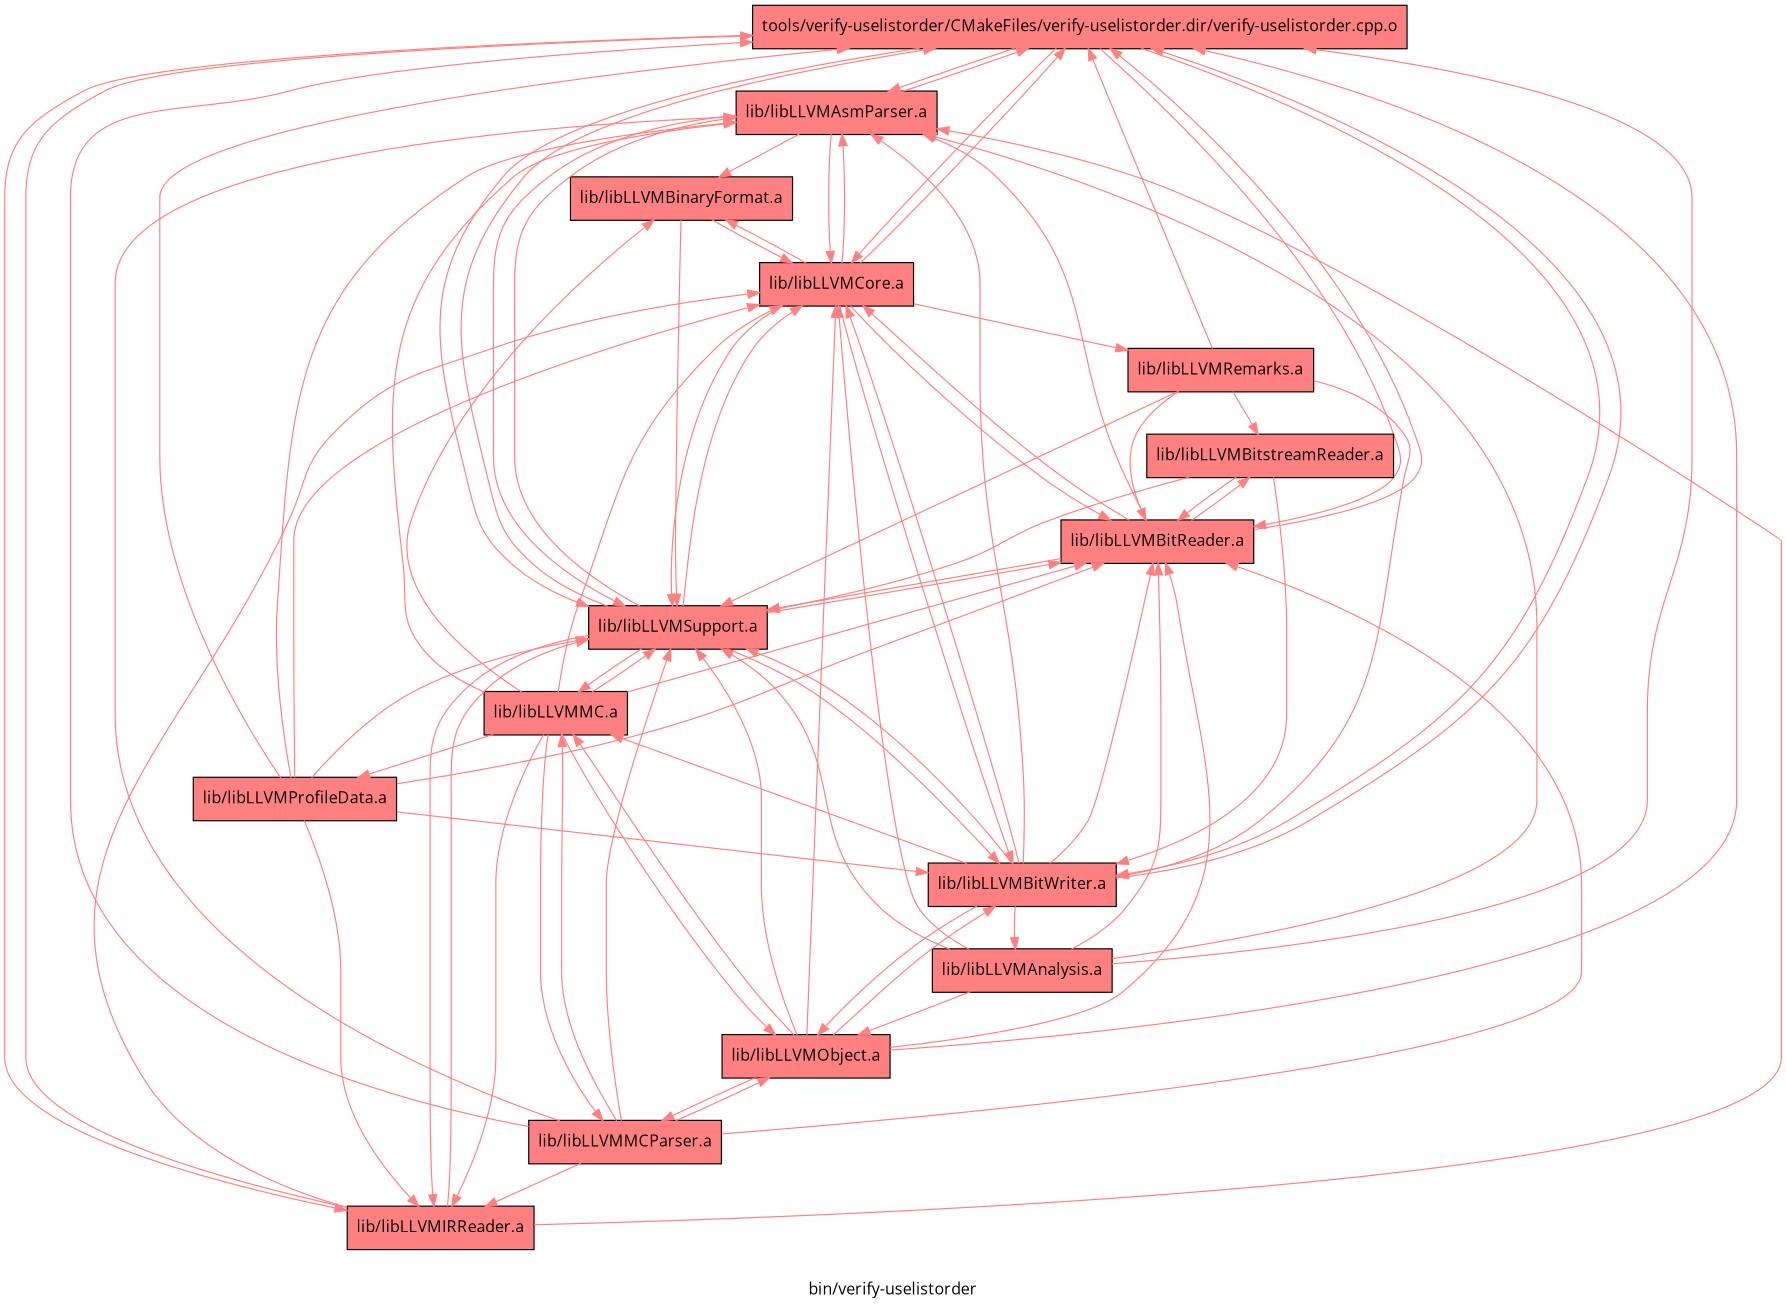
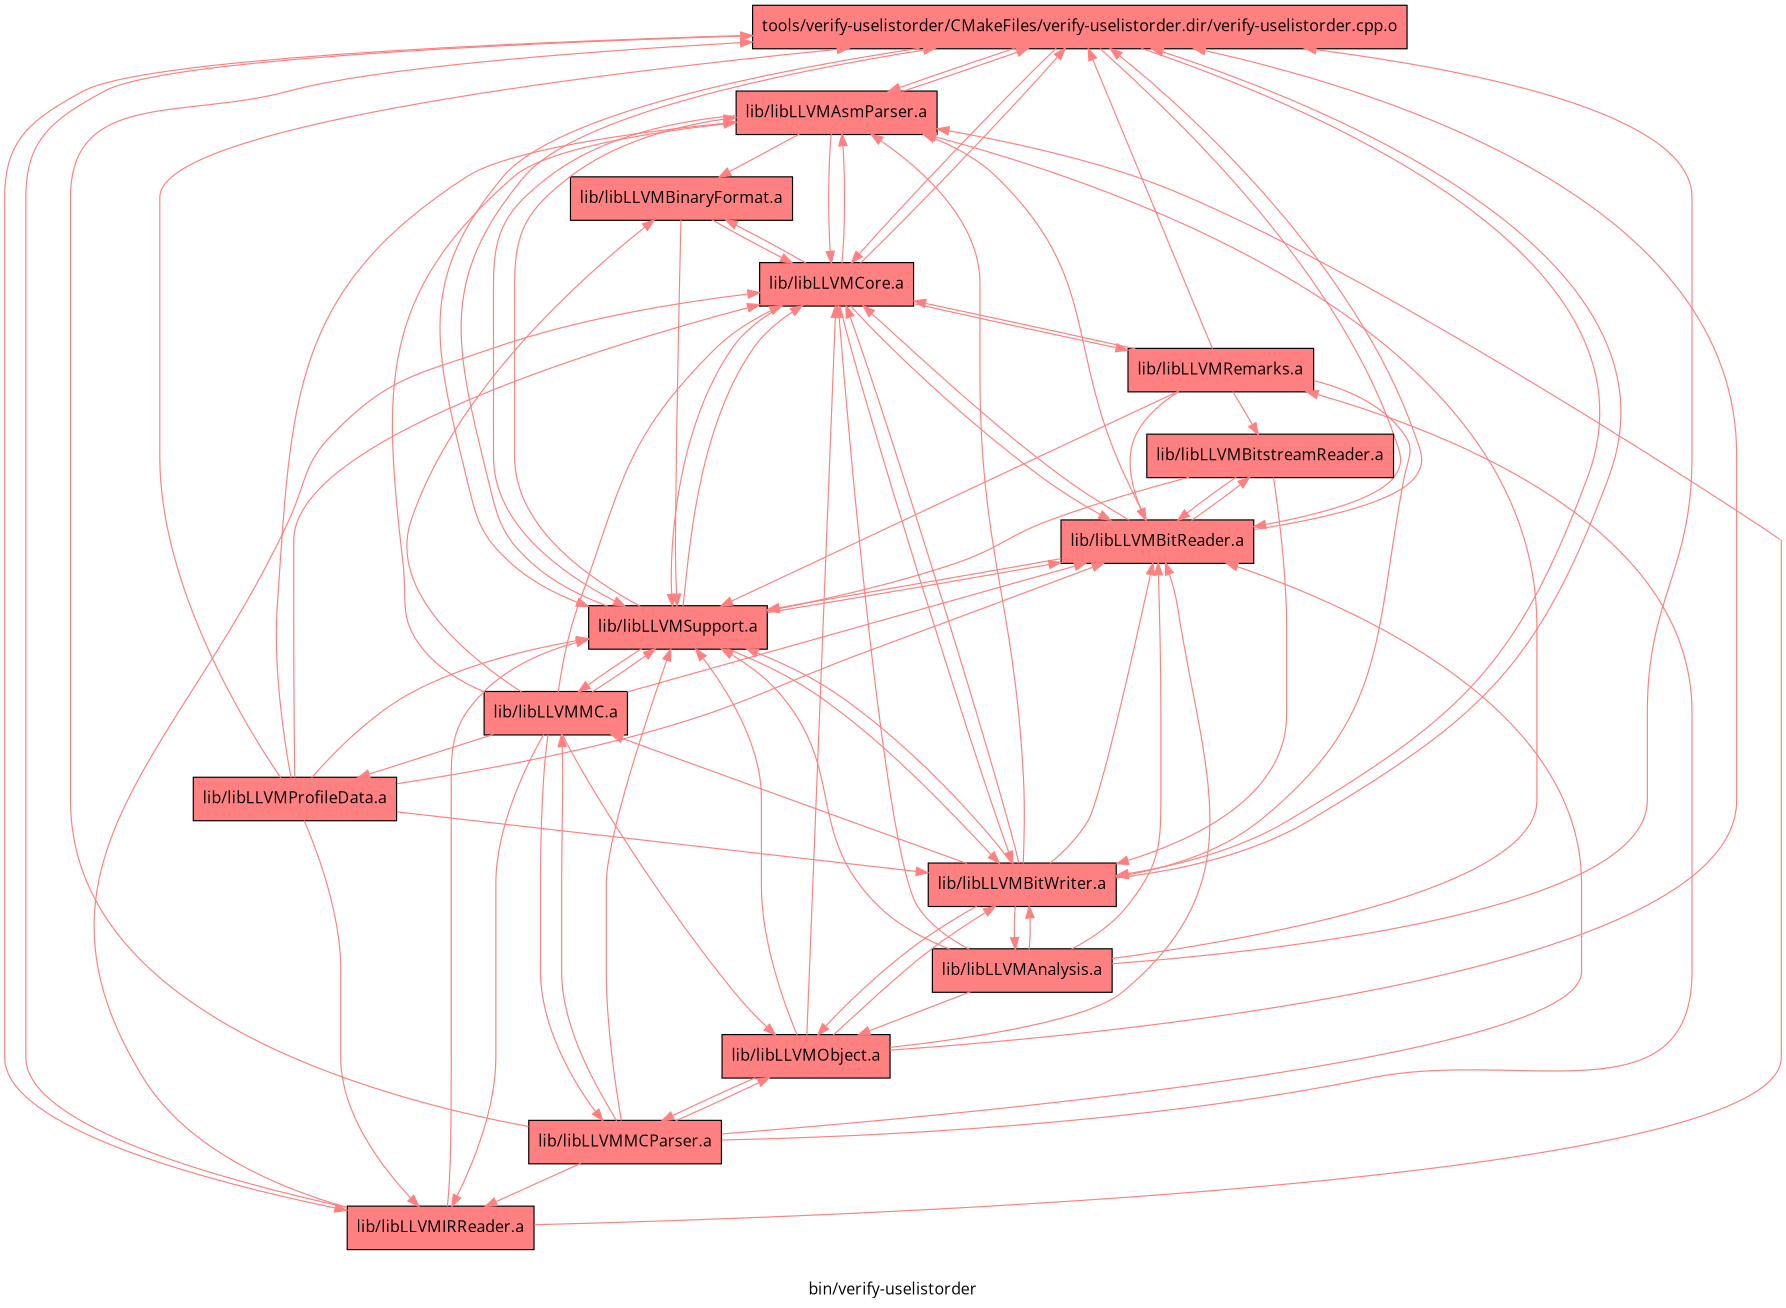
none -> (1030, 326)
(115, 489) -> (1625, 1064)
(430, 868) -> none
(681, 894) -> none
none -> (1030, 934)
